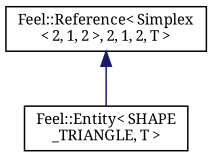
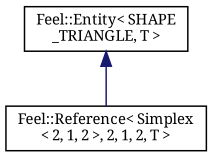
(106, 86) -> (106, 86)
